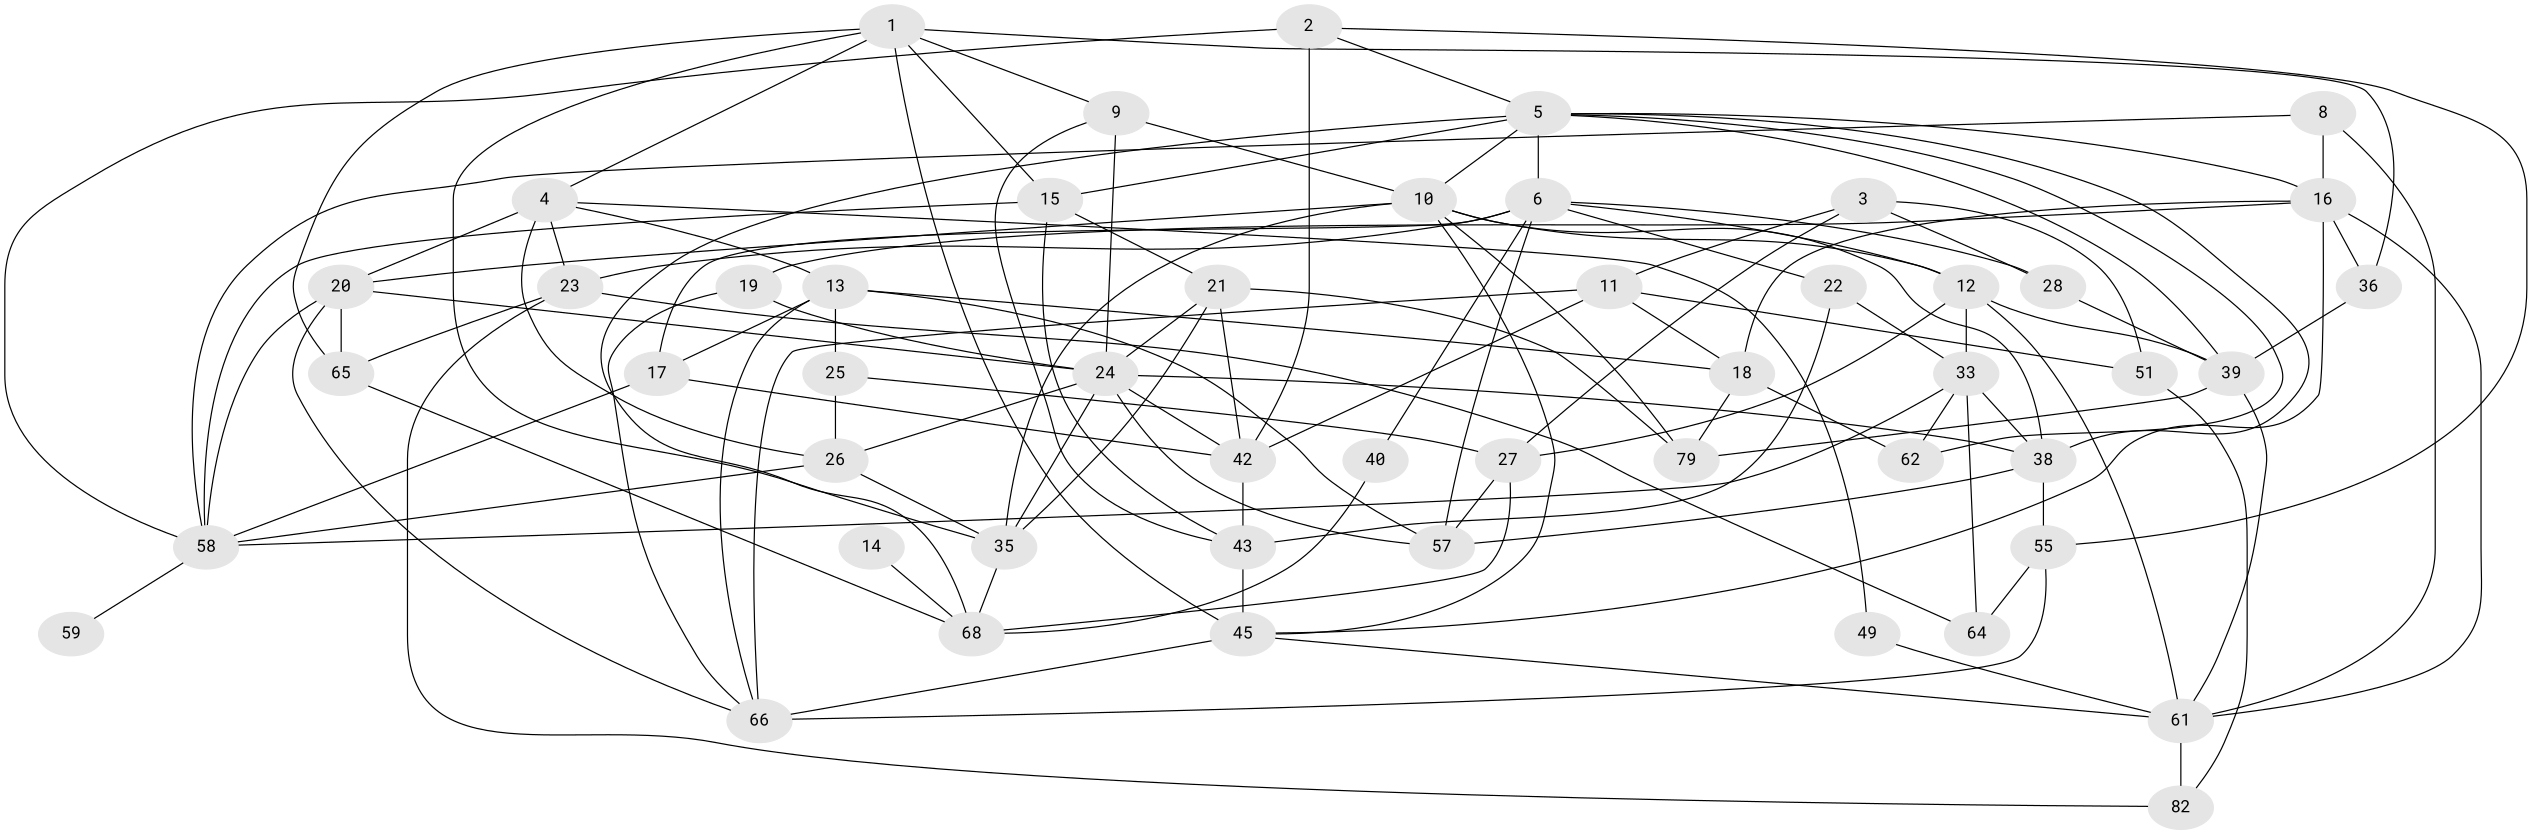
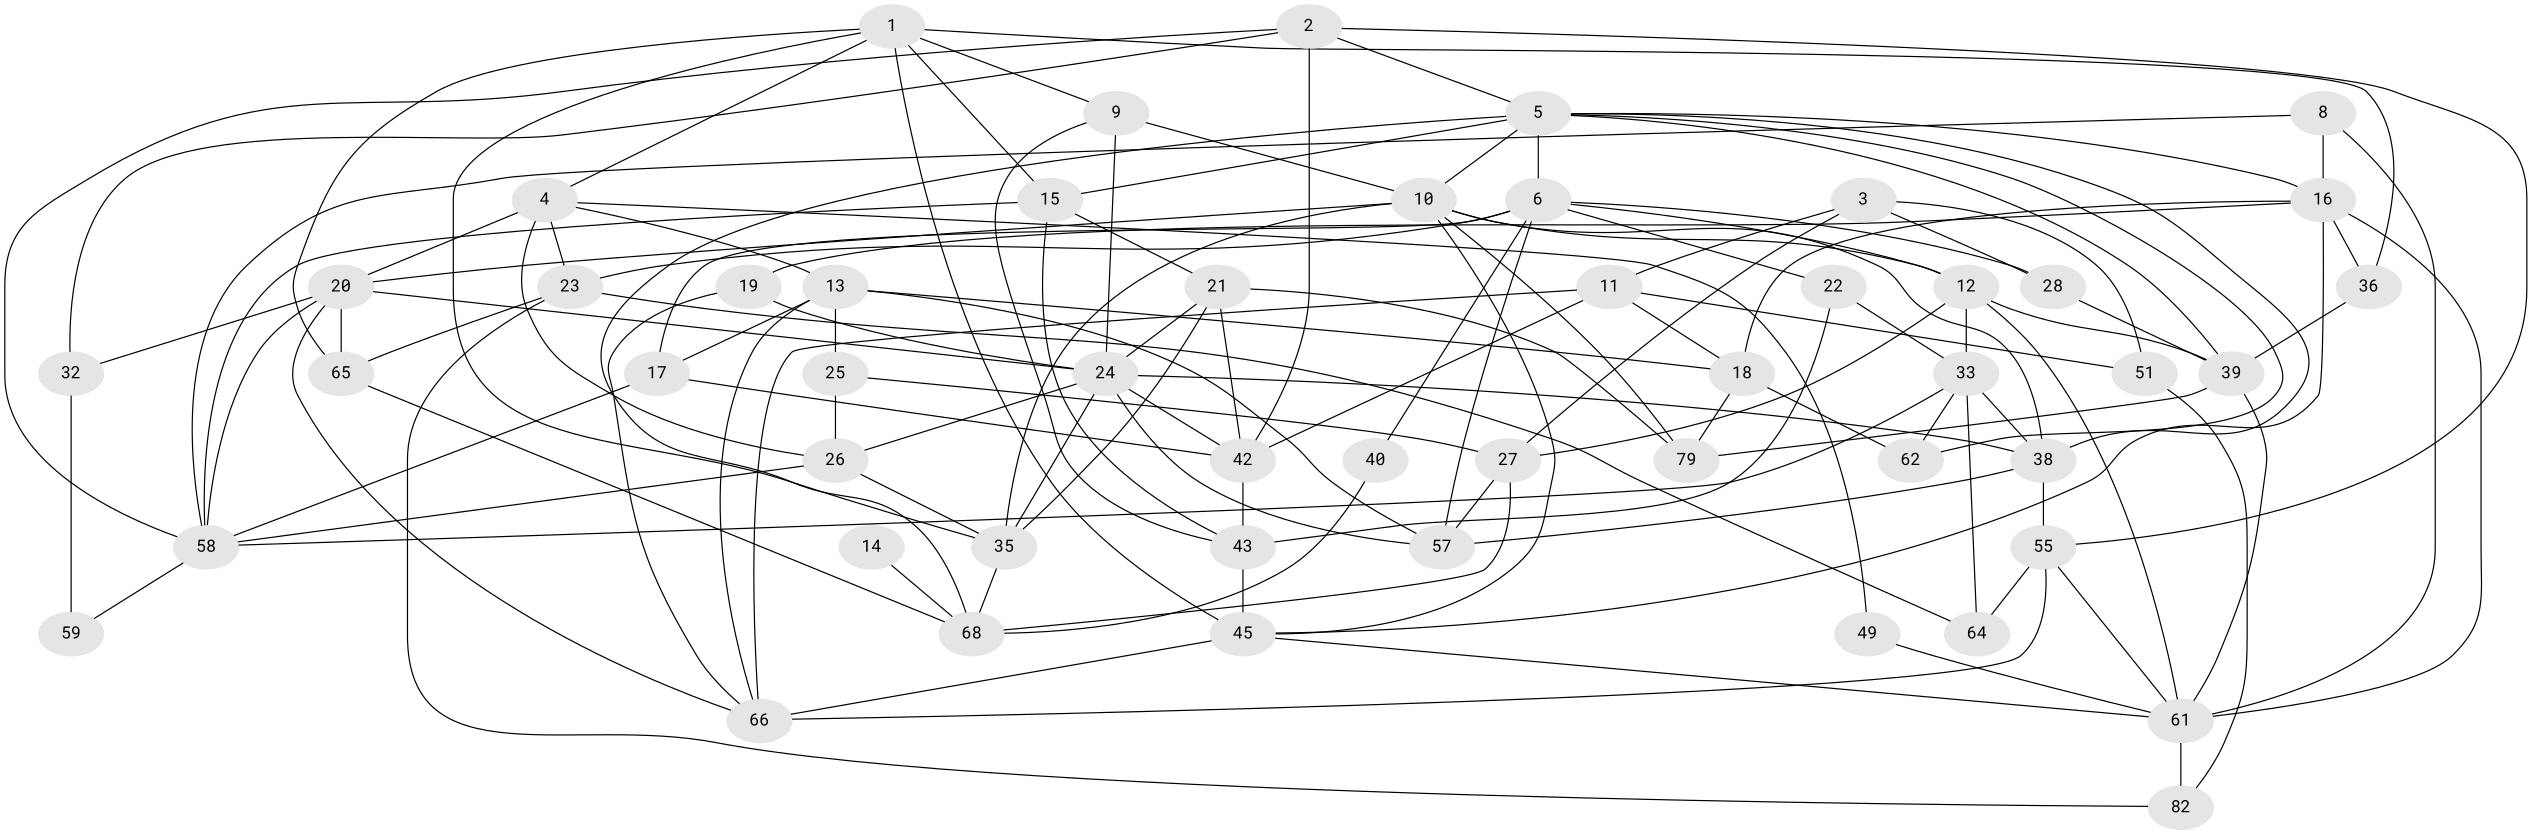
none -> (71, 374)
none -> (2112, 634)
